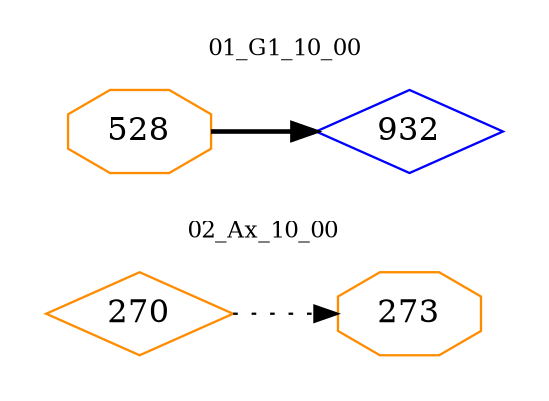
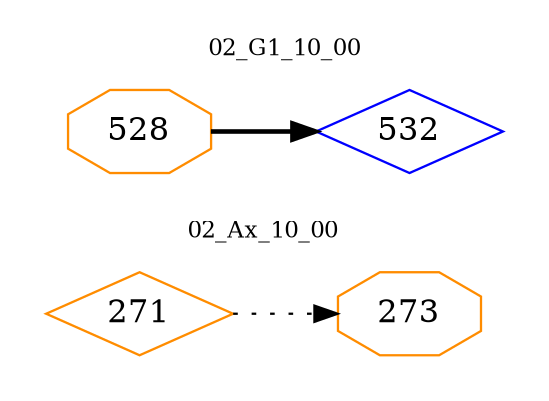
(286, 50) -> (286, 50)
(409, 131) -> (409, 131)
(140, 314) -> (140, 314)
